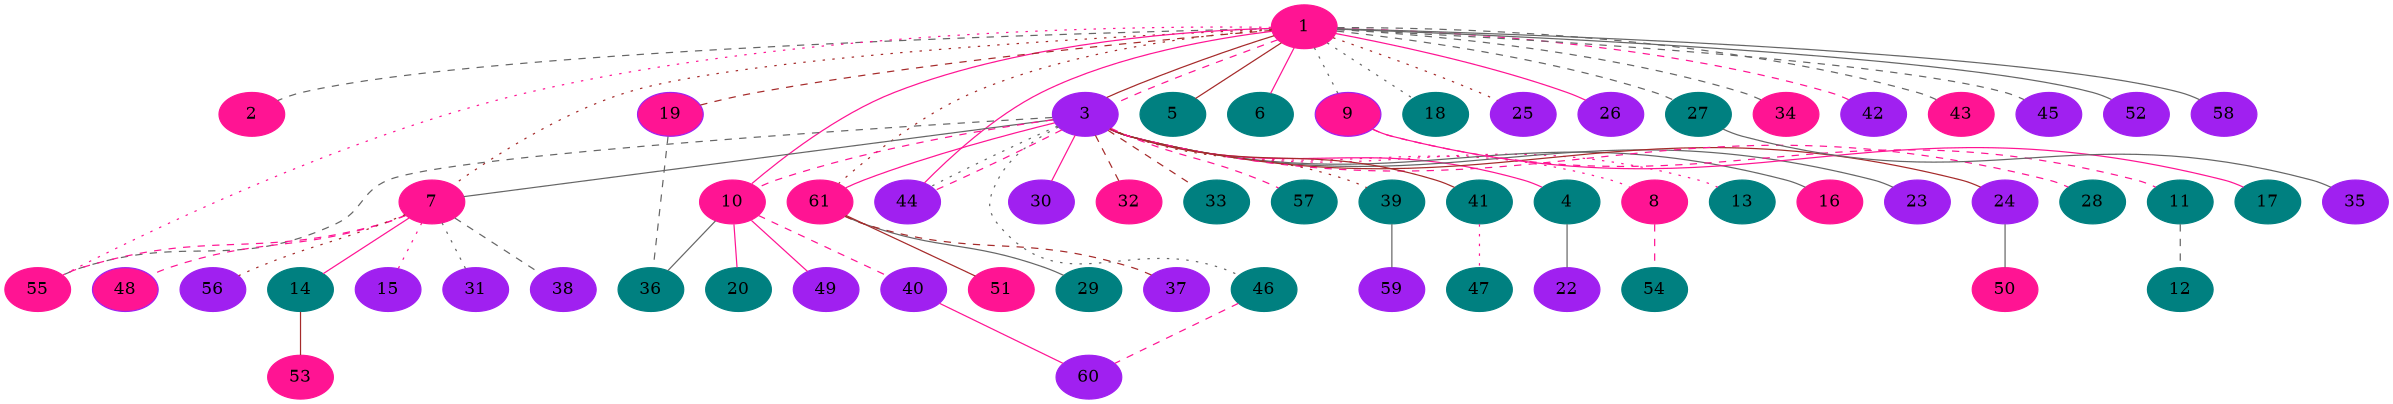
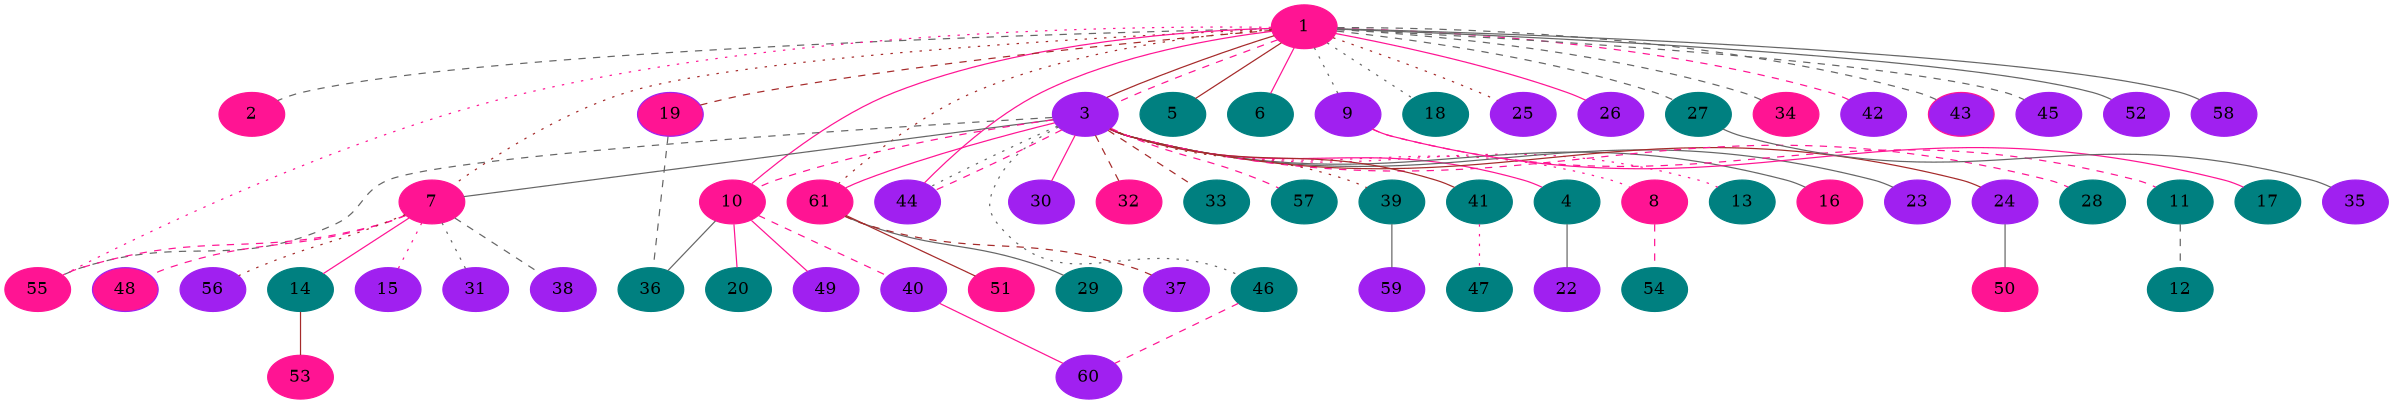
(1348, 114) -> (1348, 114)
(1961, 114) -> (1961, 114)
